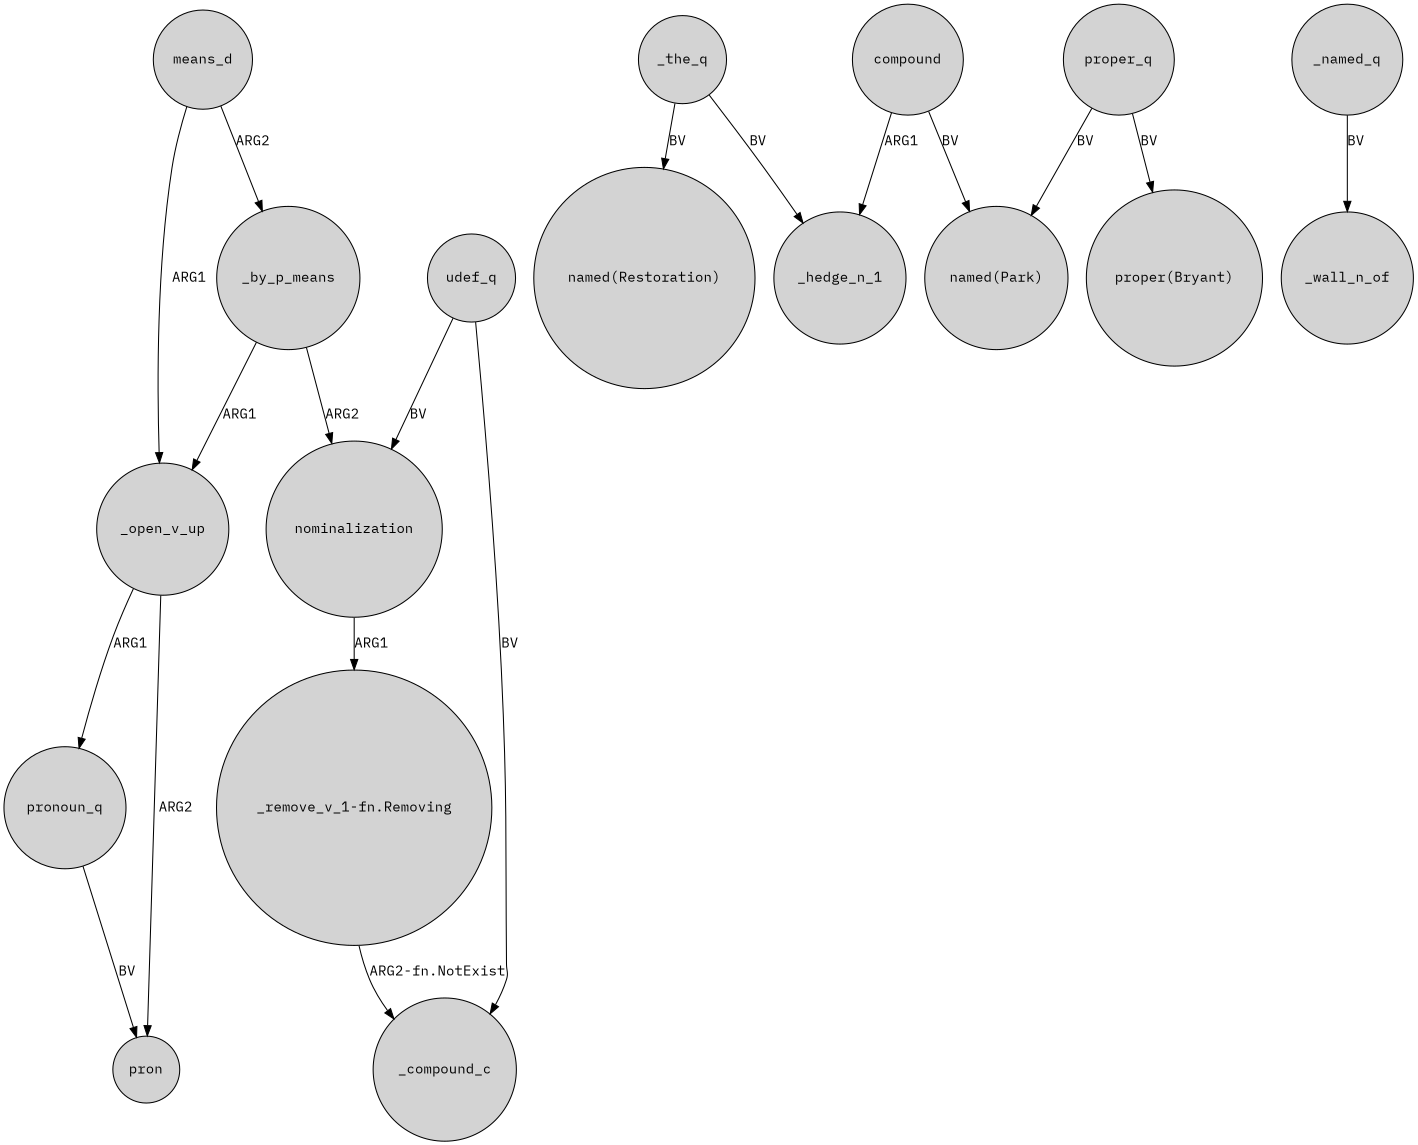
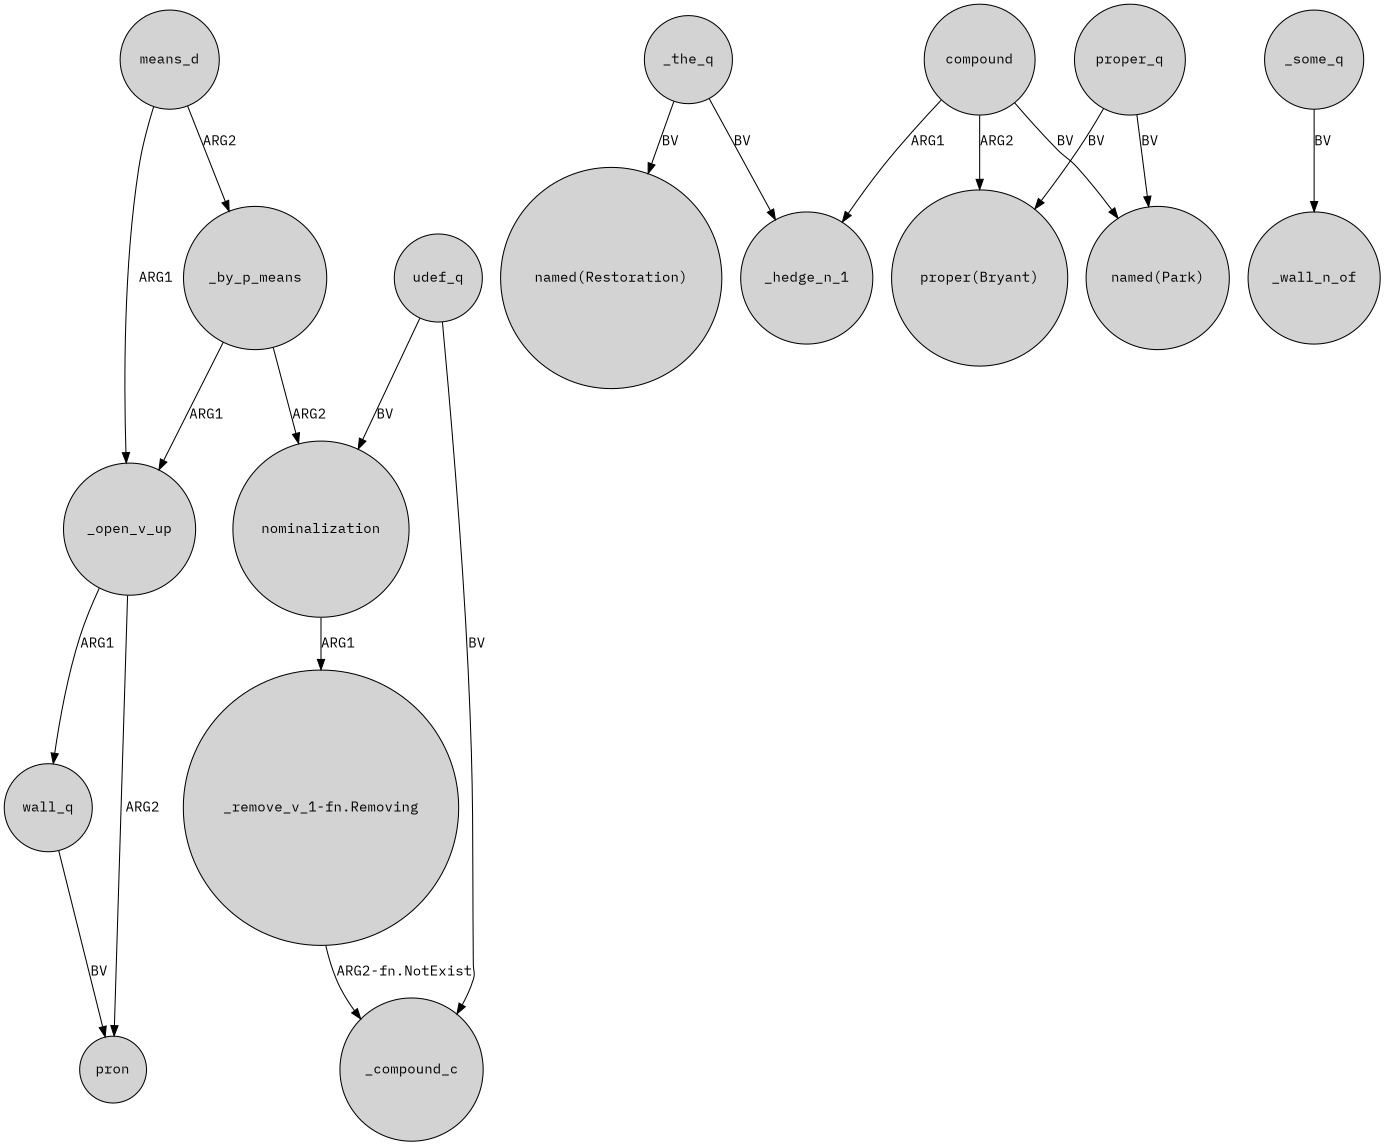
(1347, 60) -> (1314, 60)
none -> (980, 147)
(65, 808) -> (48, 808)
